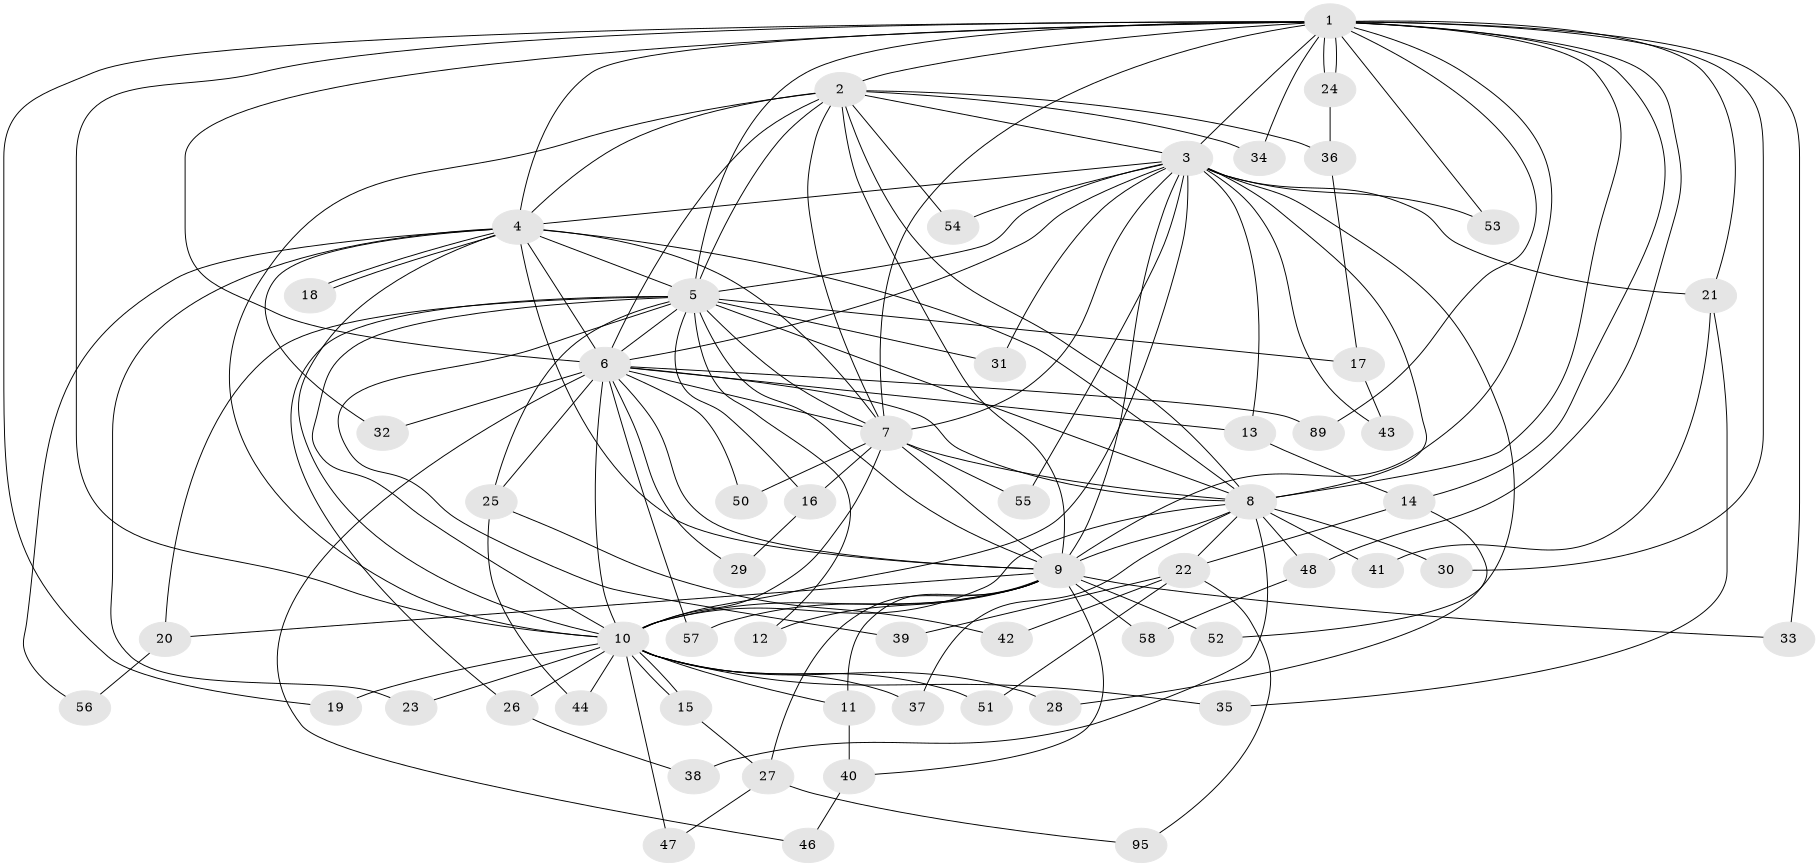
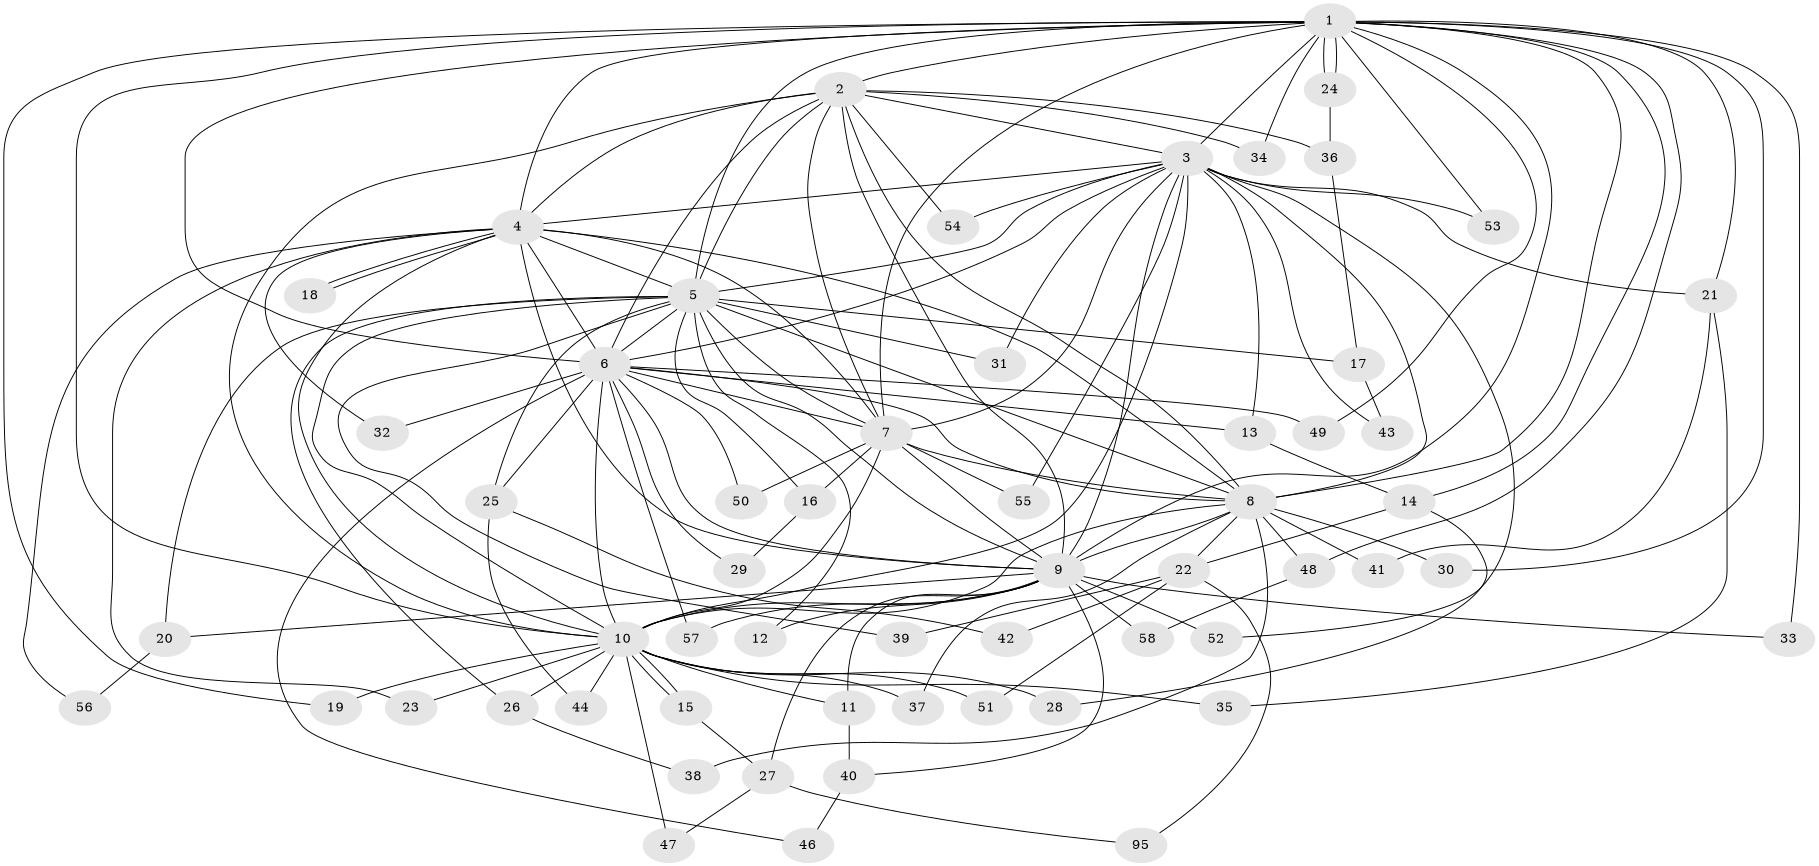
(1319, 433) -> (1319, 433)
